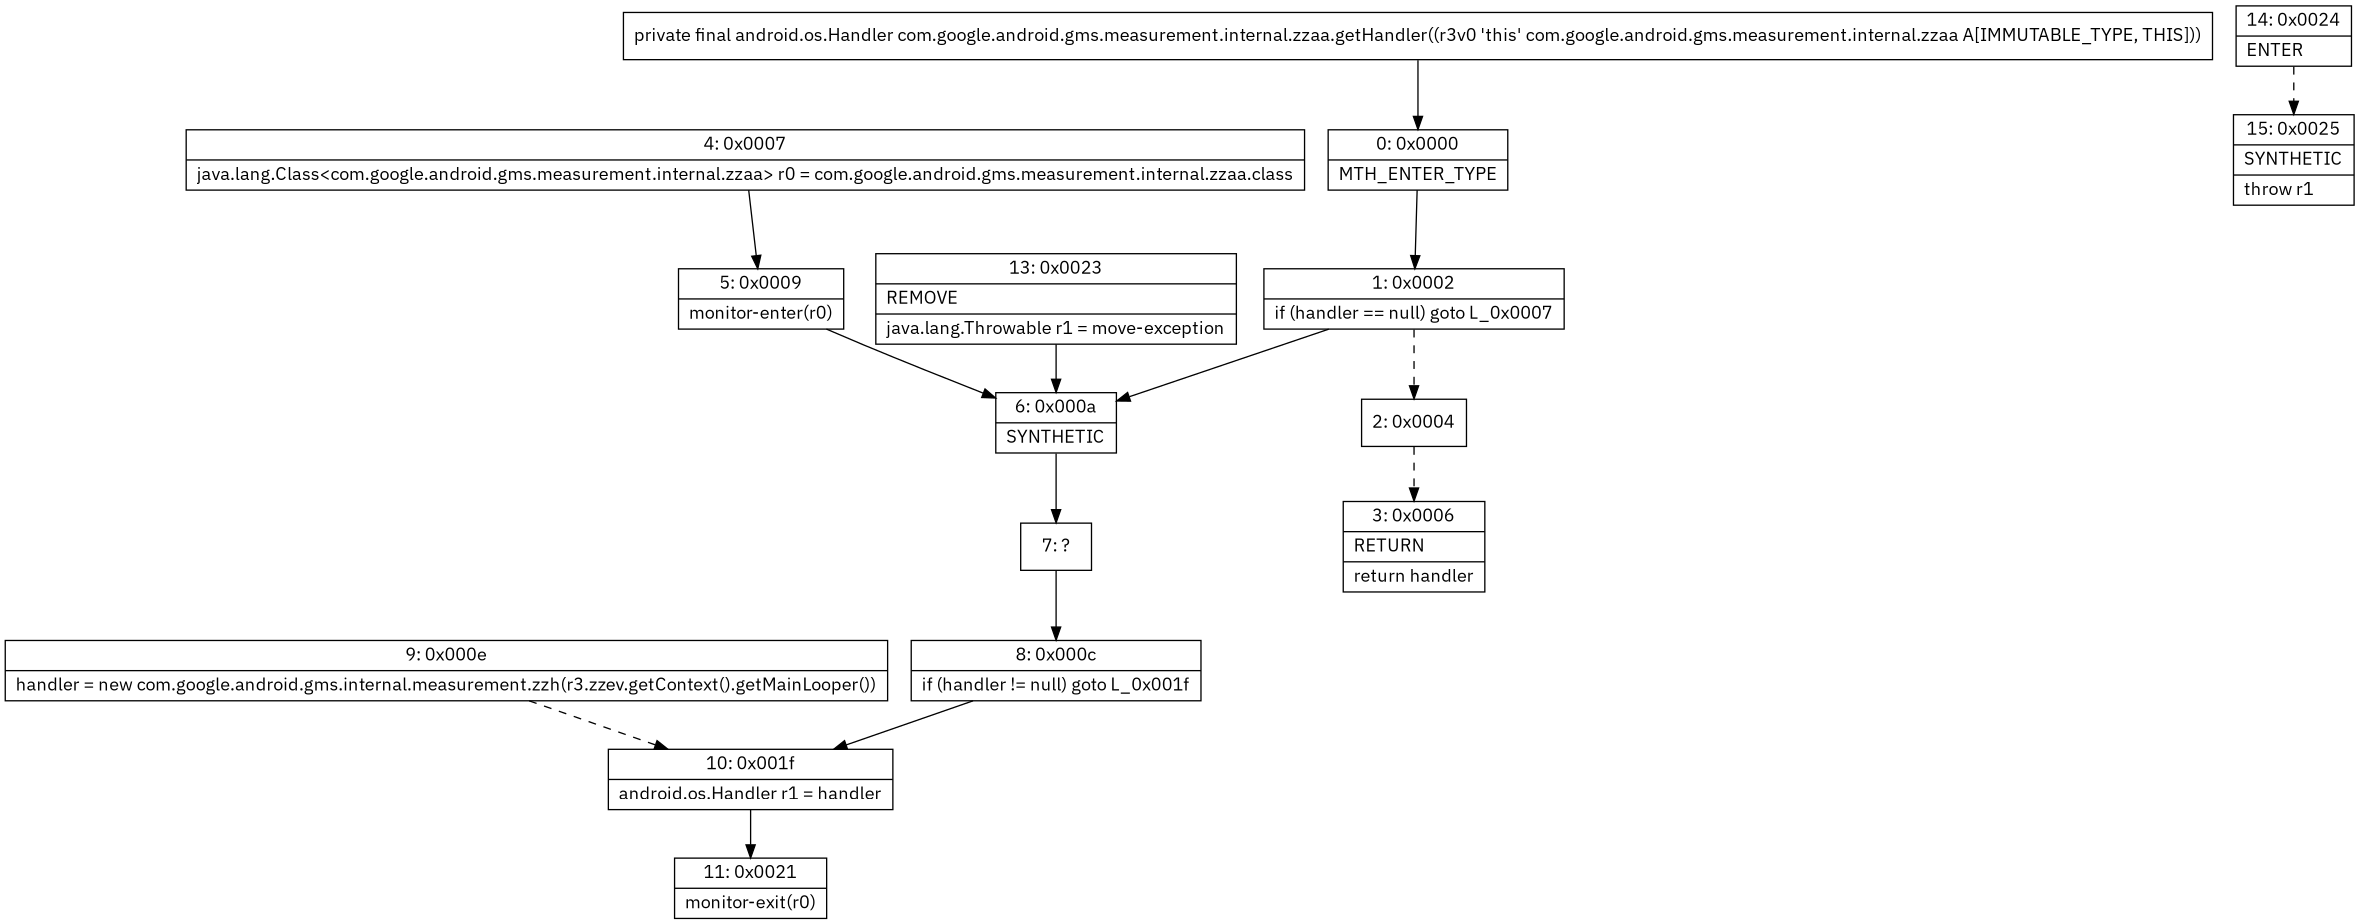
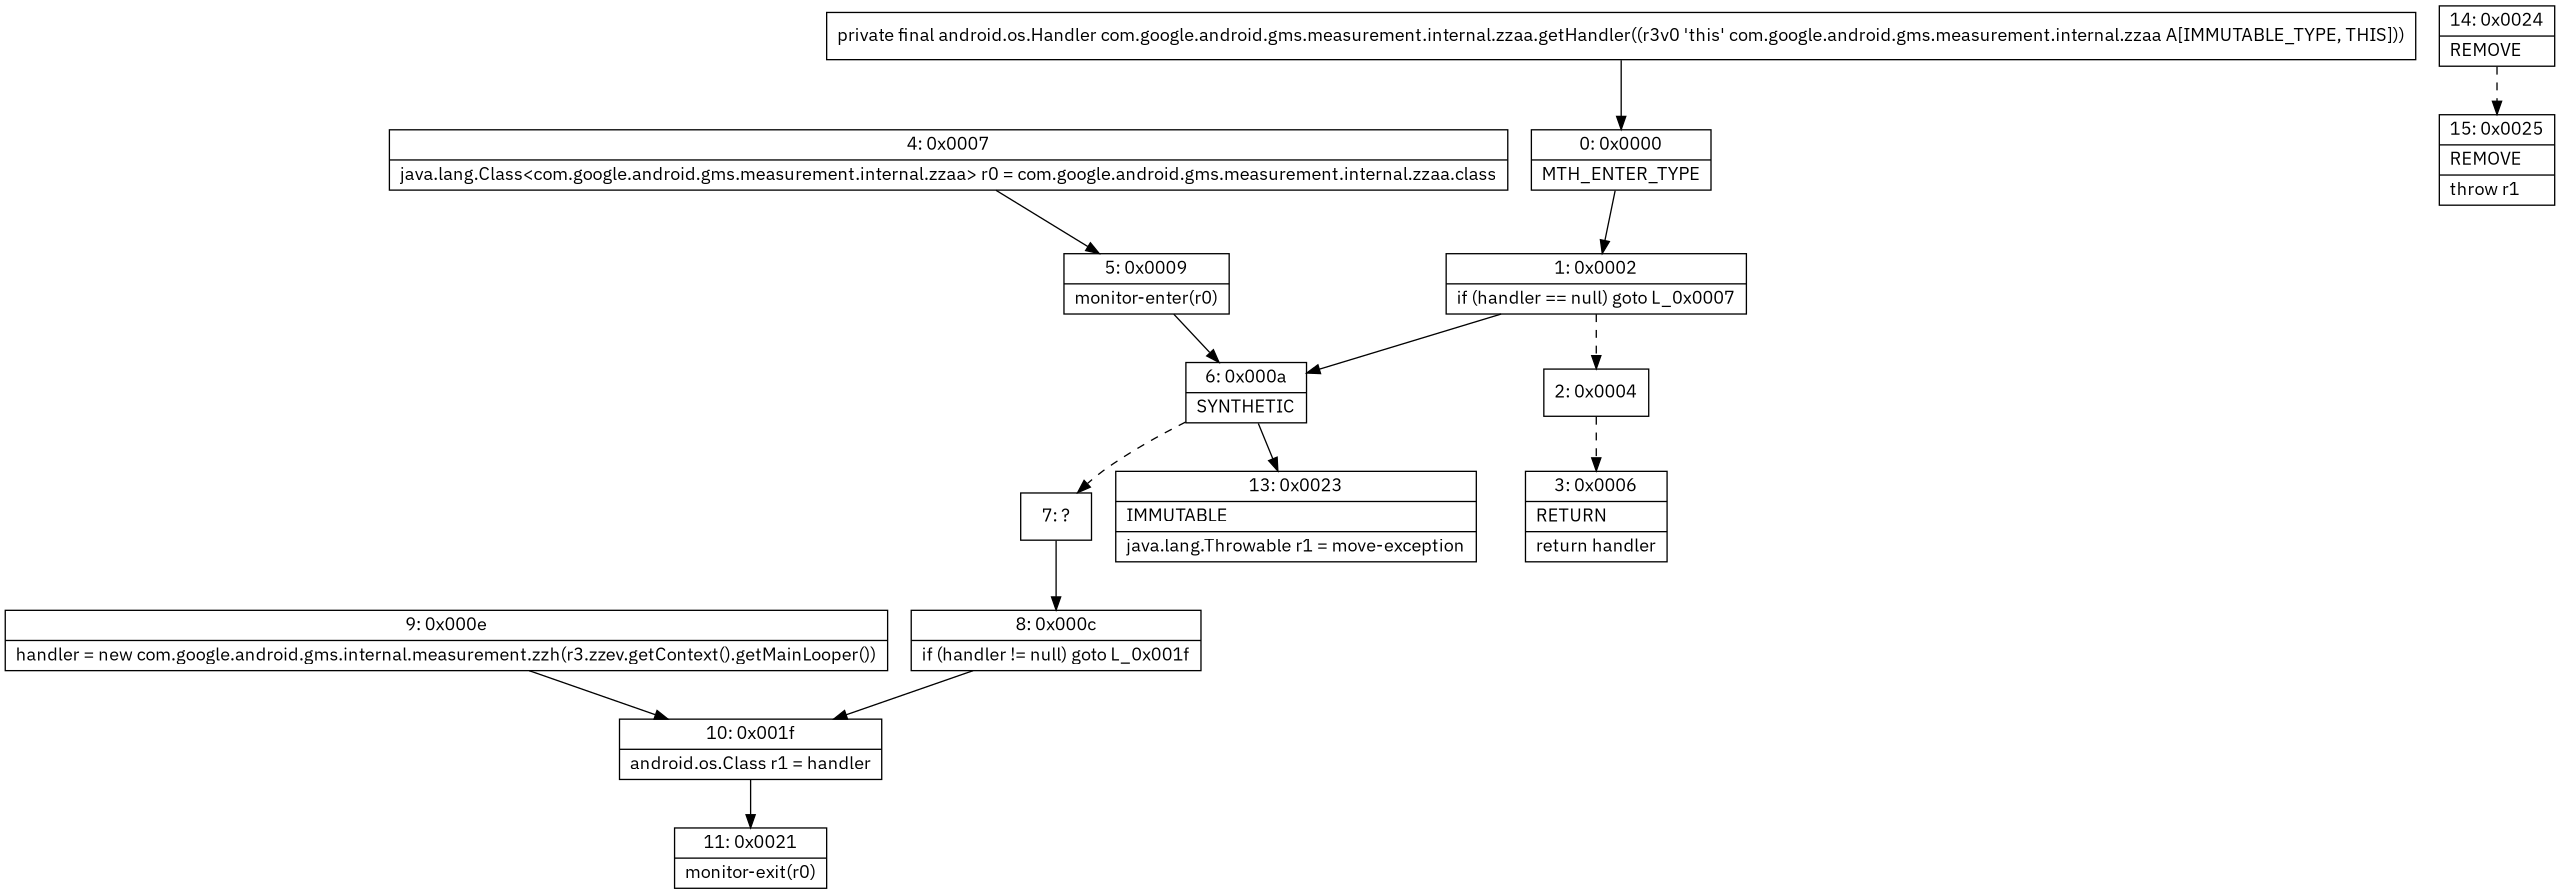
(2275, 50) -> (2486, 50)
(2294, 159) -> (2486, 159)
(922, 298) -> (1177, 516)
(1056, 362) -> (1266, 441)
(1056, 481) -> (1135, 450)
(592, 723) -> (592, 693)
(751, 794) -> (751, 764)
